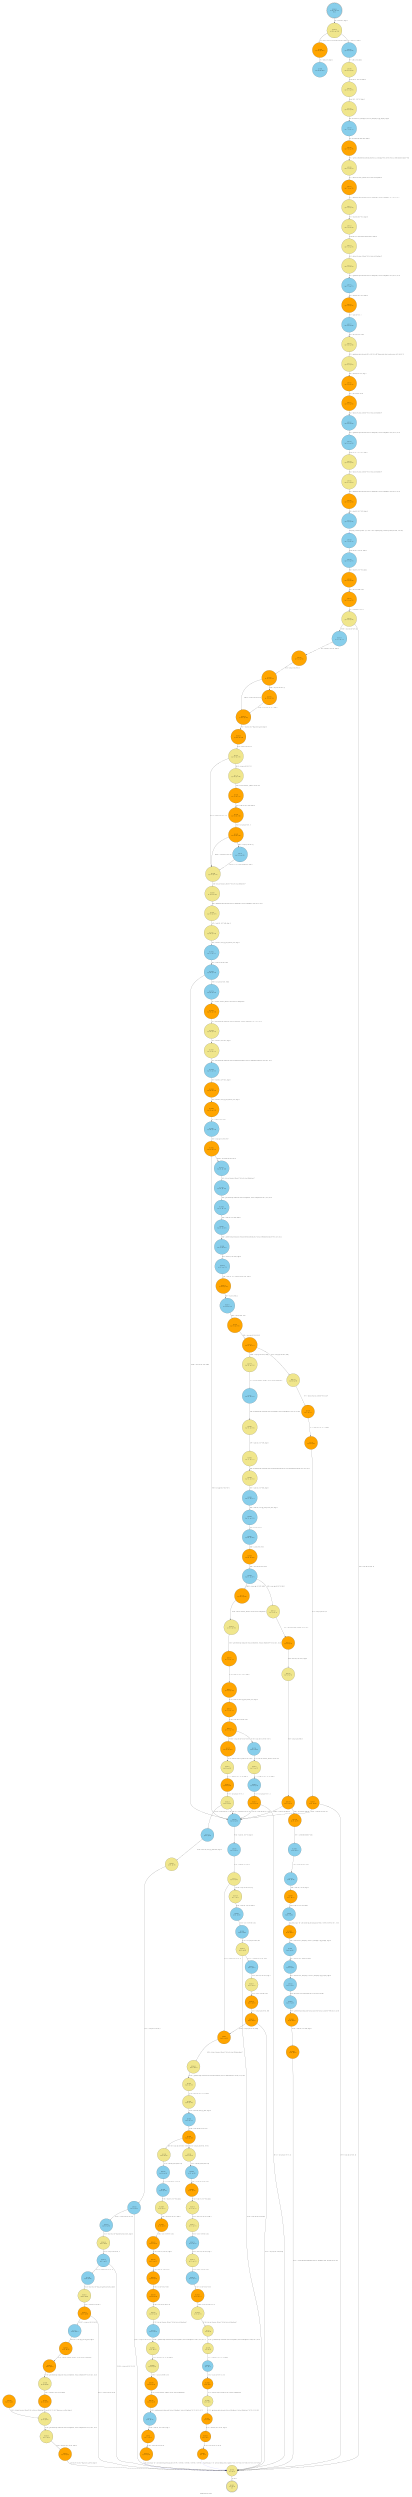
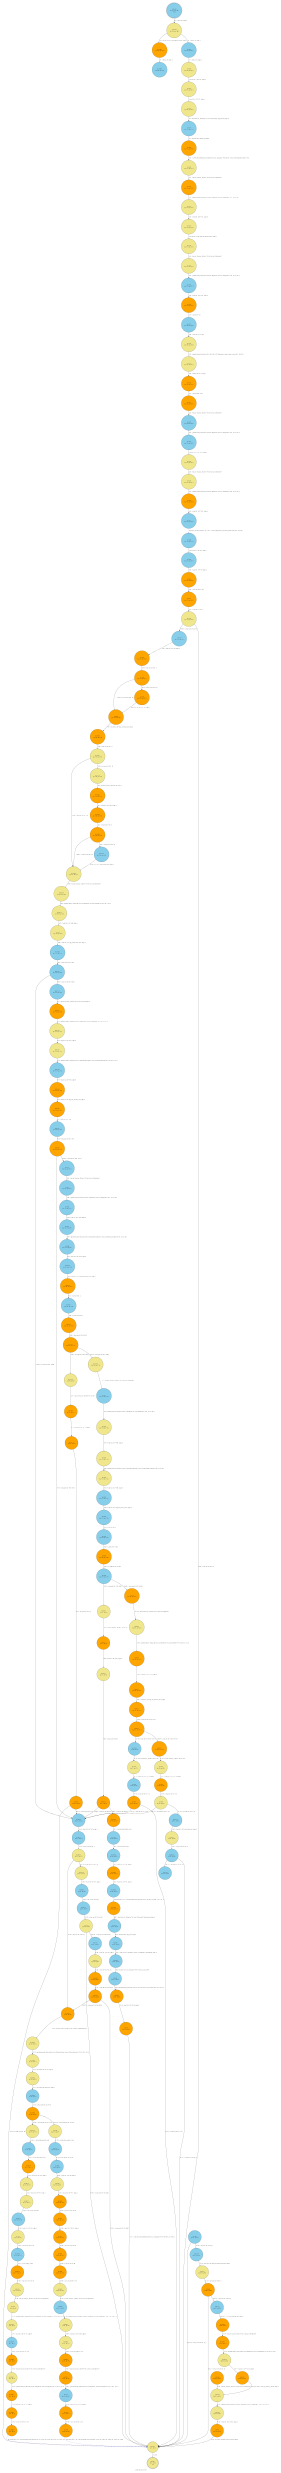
(103, 2243) -> none
